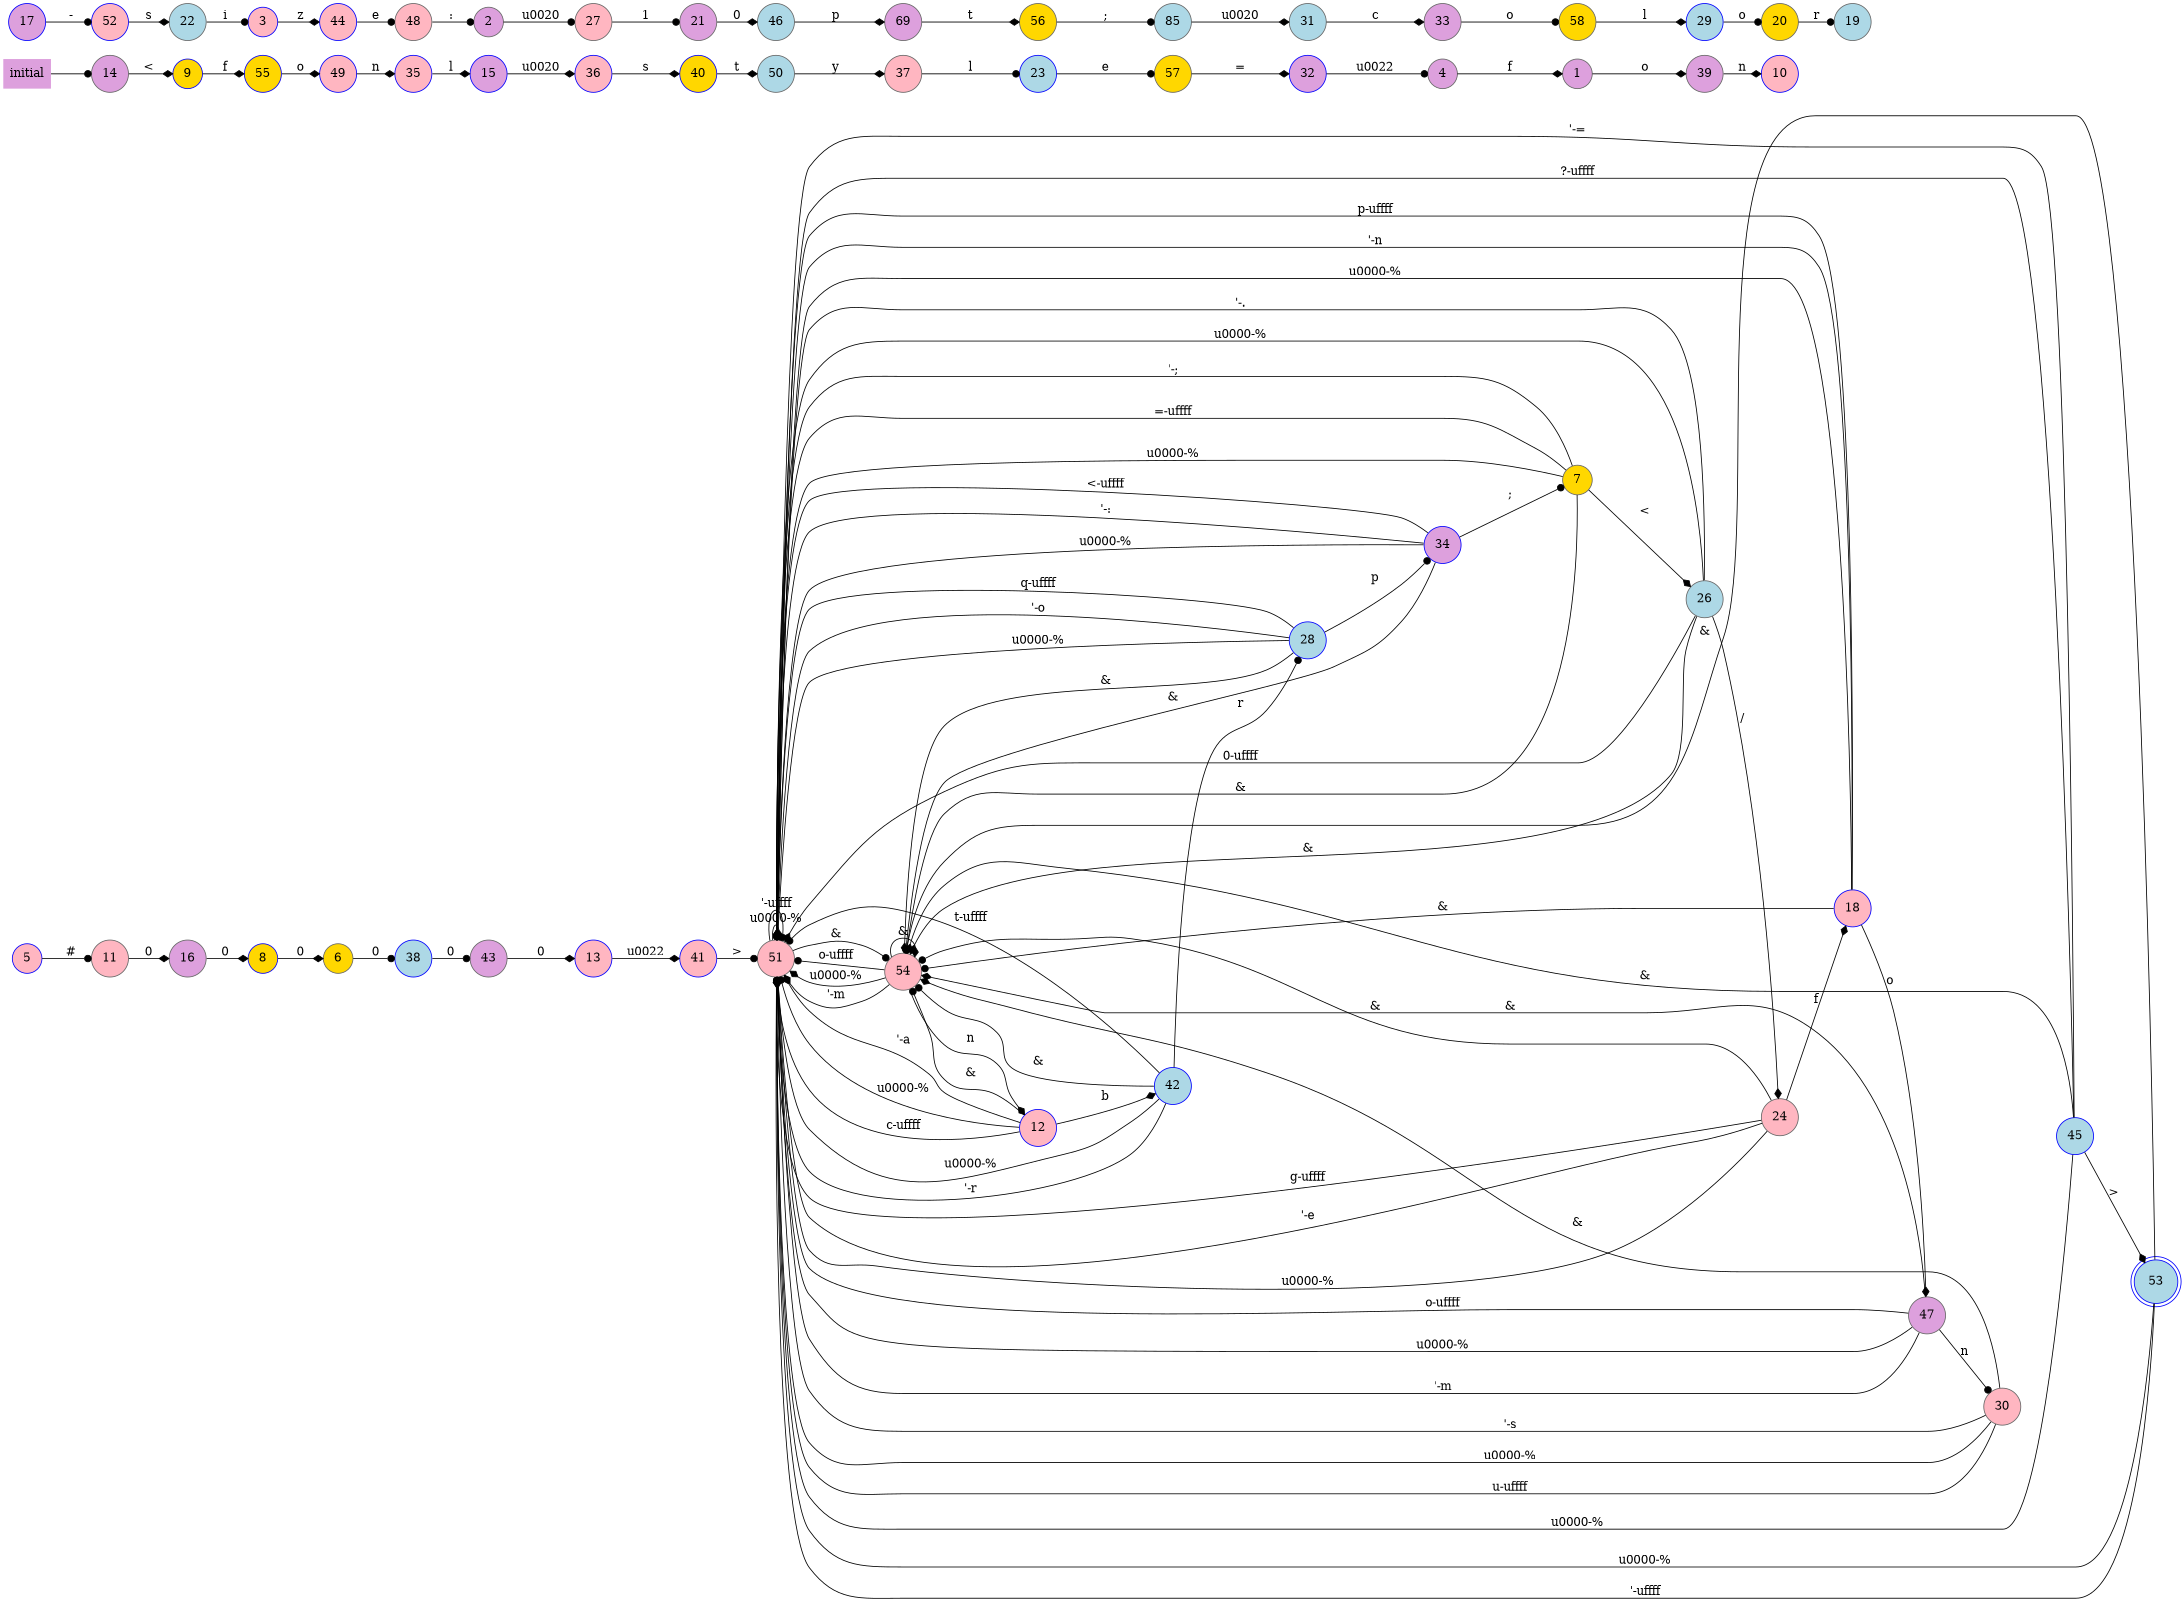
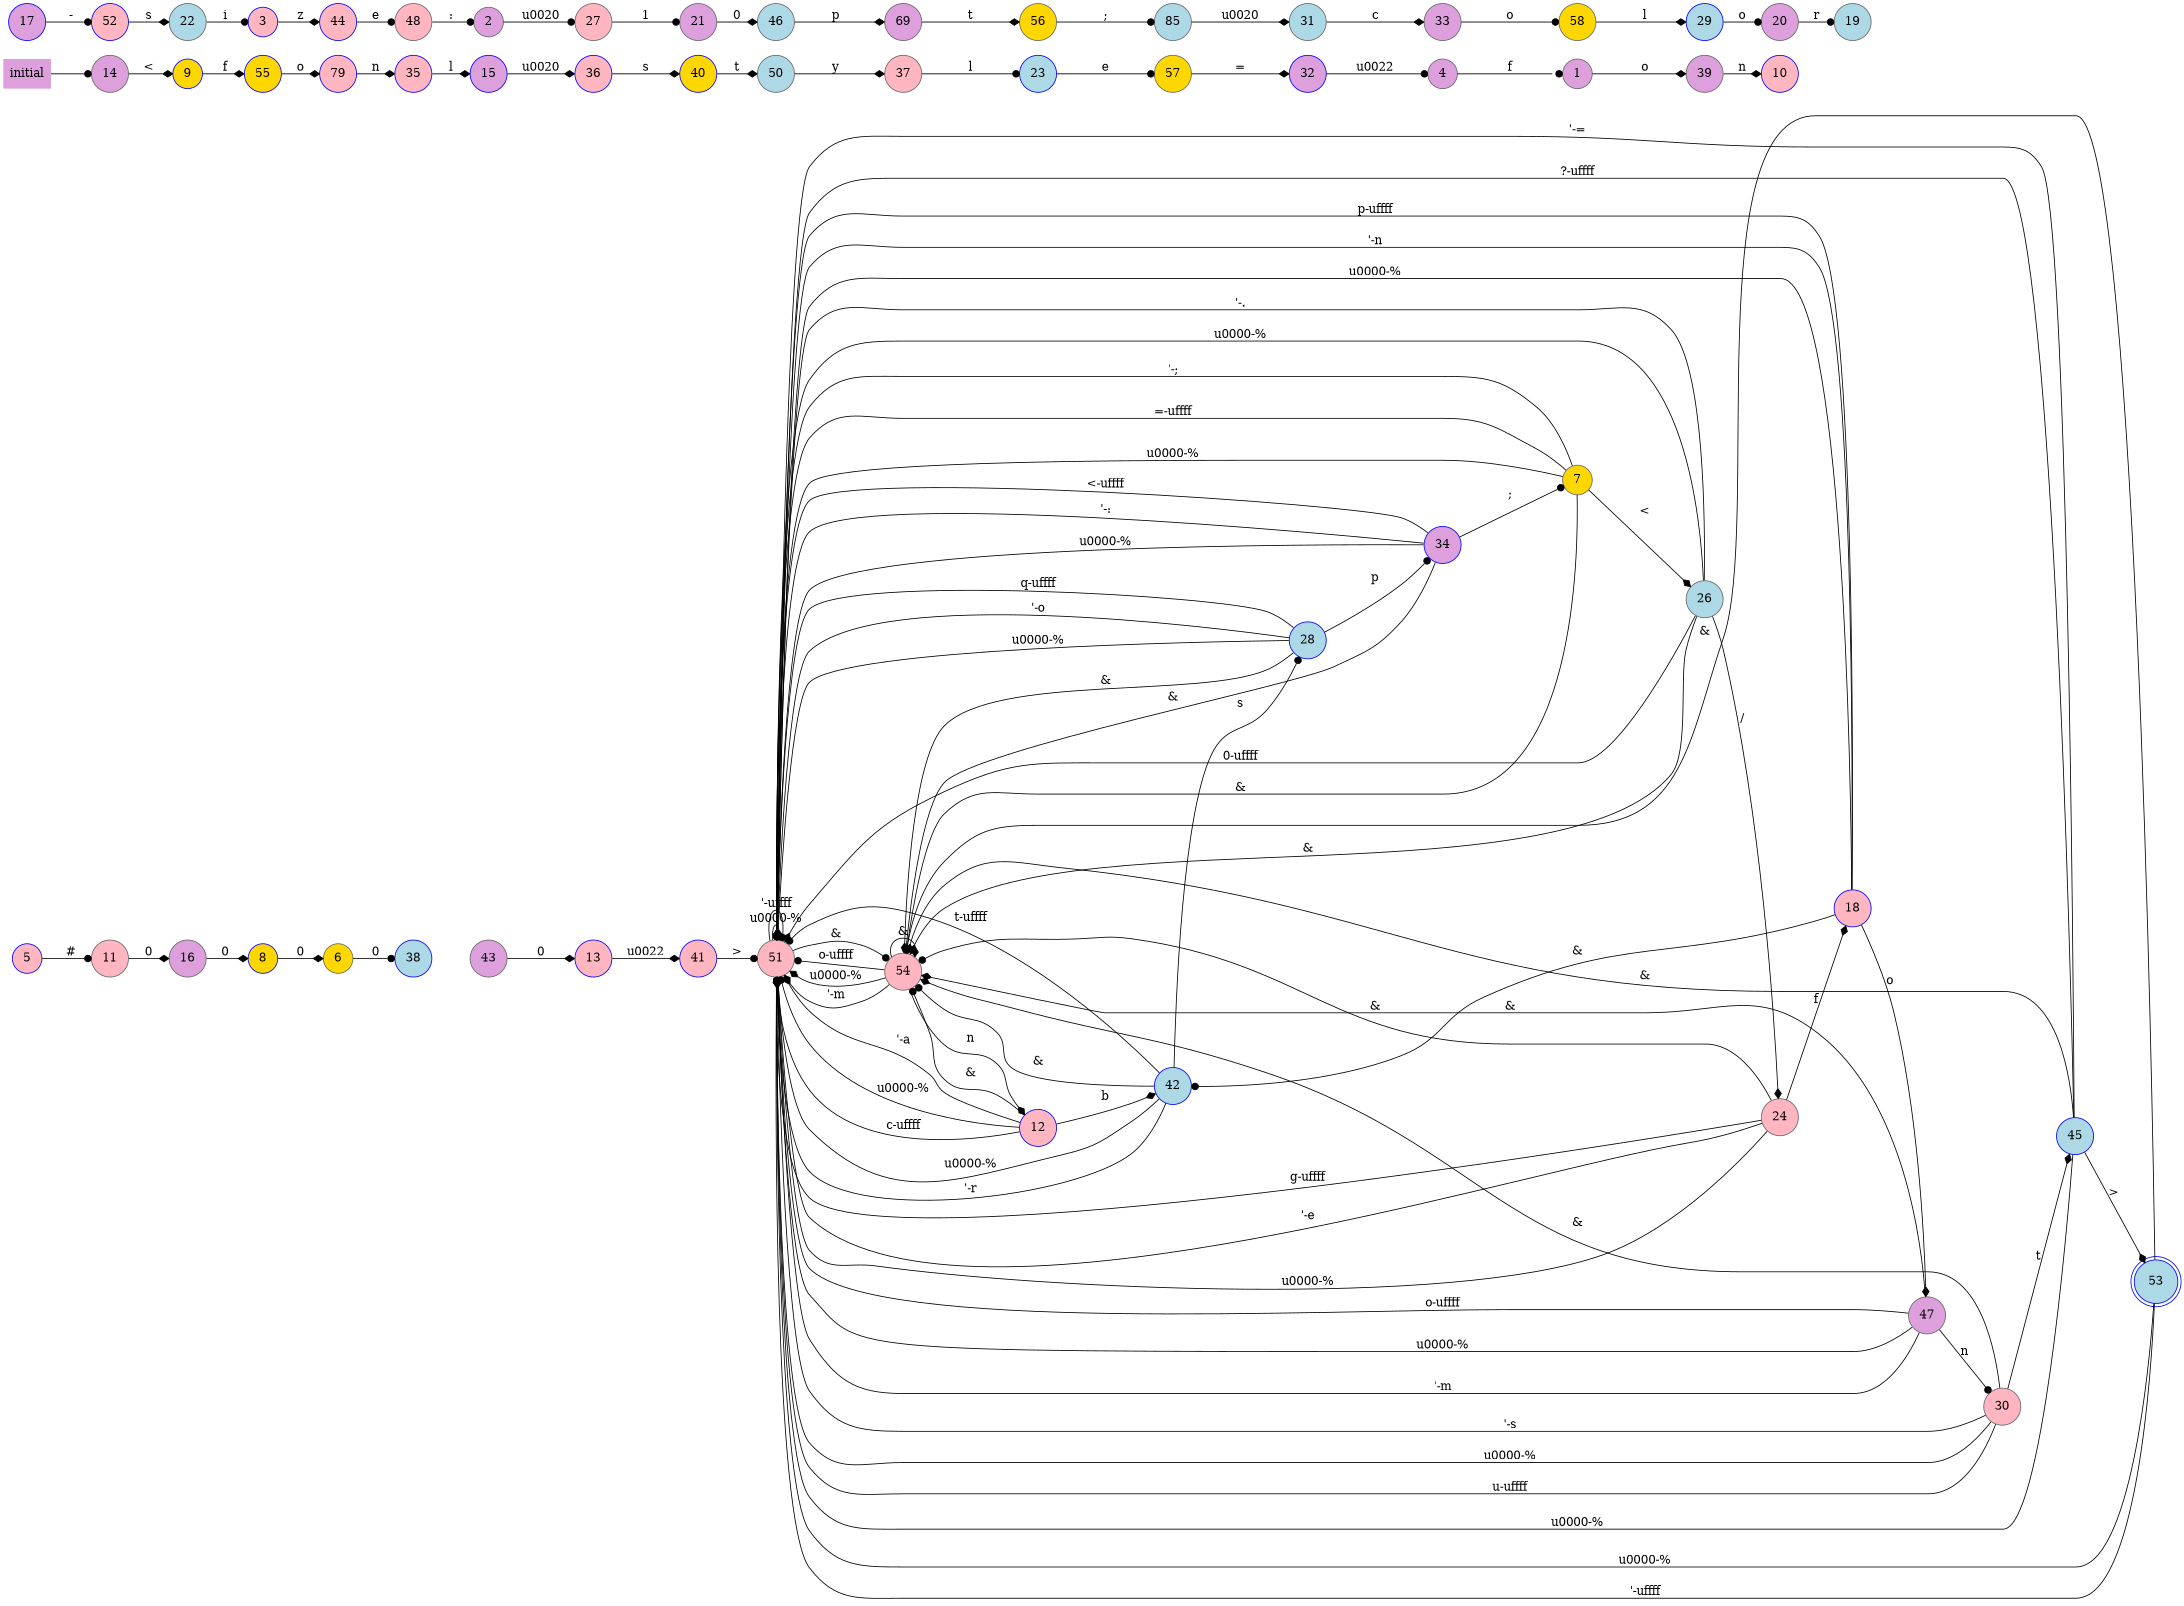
(1780, 22) -> (1780, 22)
(338, 74) -> (338, 74)
(1505, 74) -> (1505, 74)
(1240, 704) -> (1240, 704)
(1380, 919) -> (1509, 987)
(448, 959) -> none
none -> (2037, 1276)
